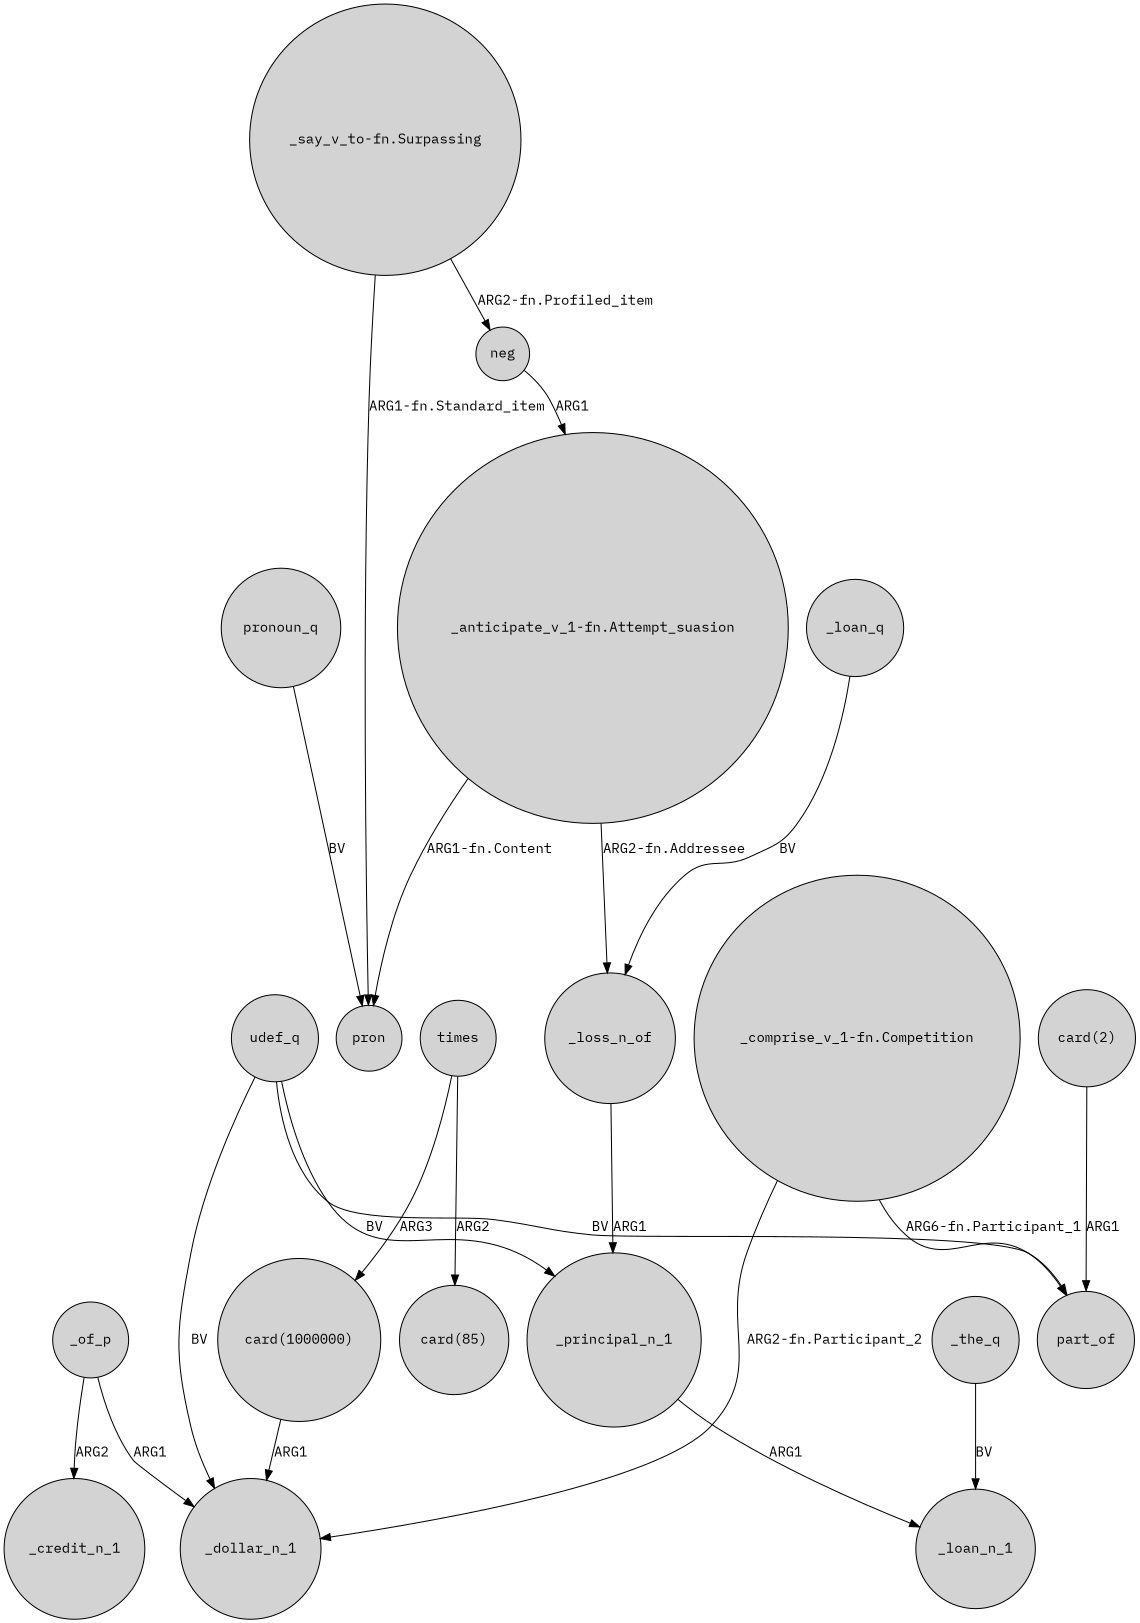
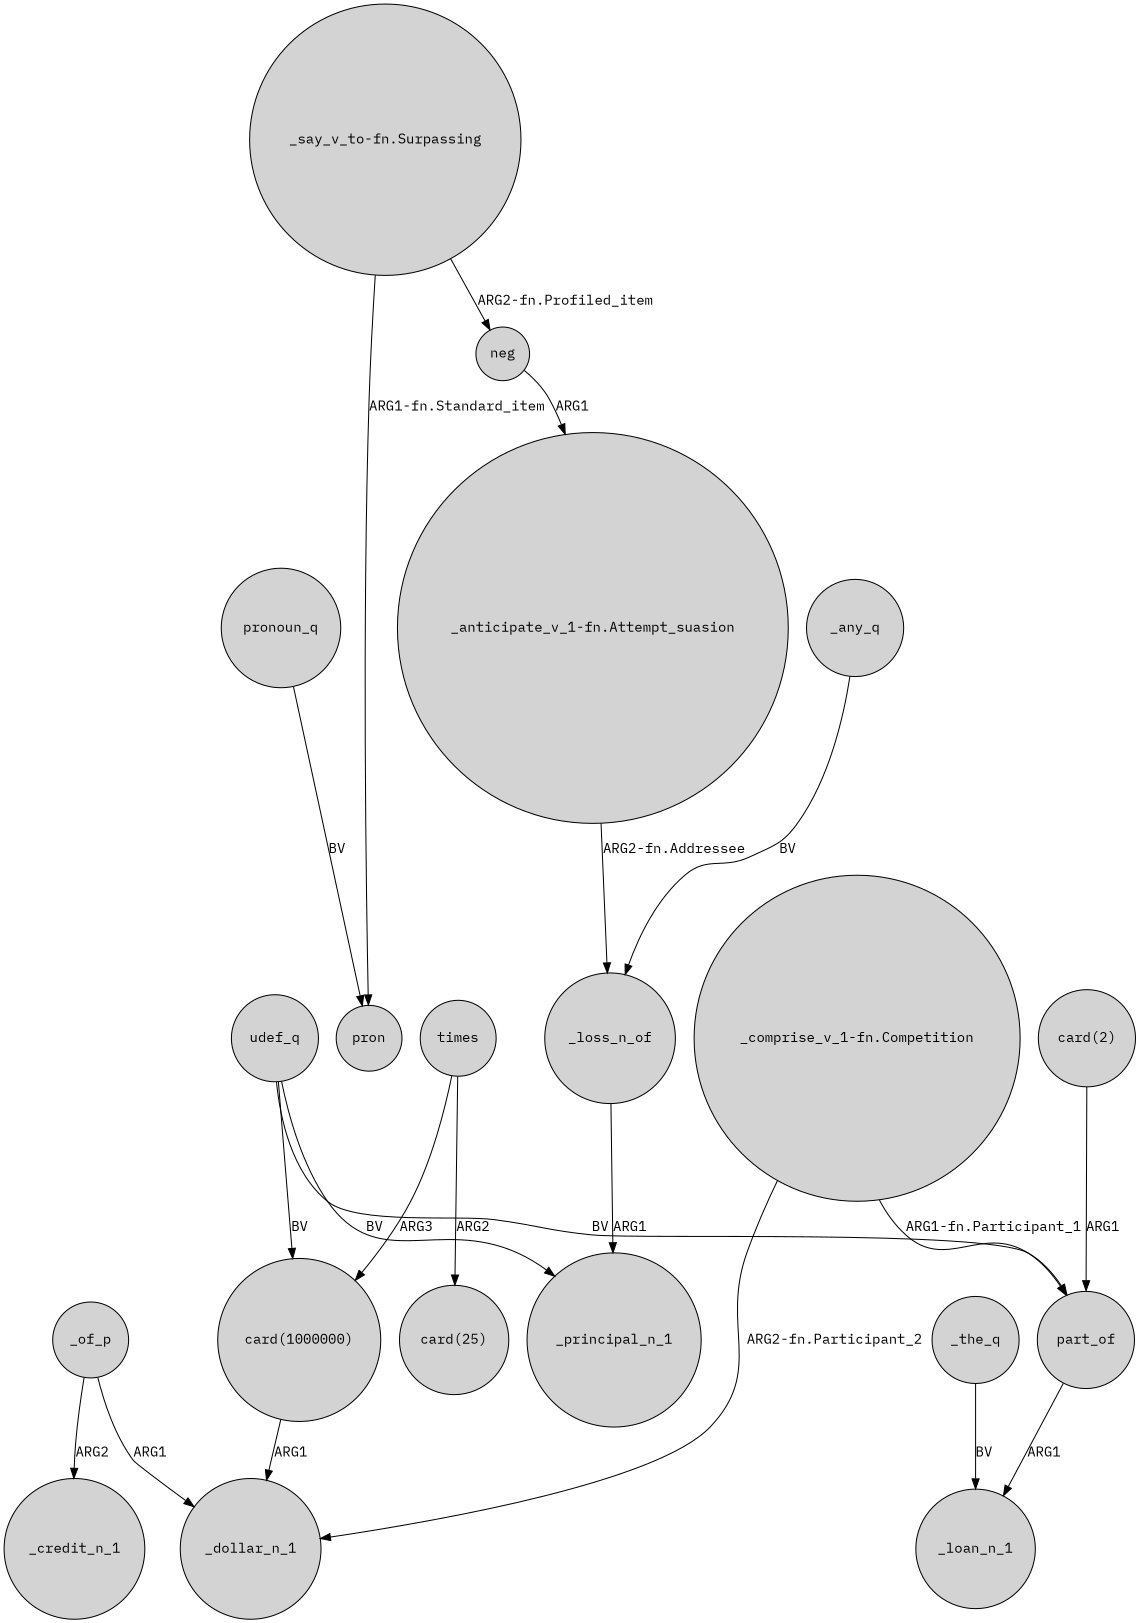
(855, 628) -> (855, 628)
(408, 881) -> none
(994, 1227) -> (994, 1227)
(187, 1274) -> (285, 1165)
(454, 1340) -> (454, 1340)
(790, 1469) -> (1036, 1435)
